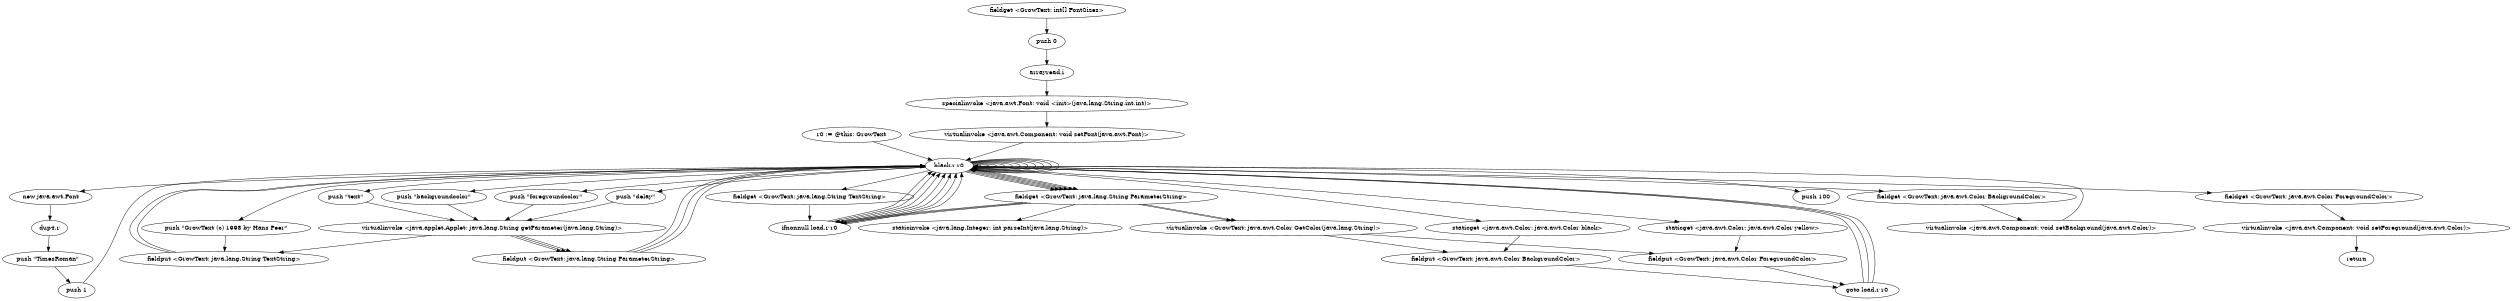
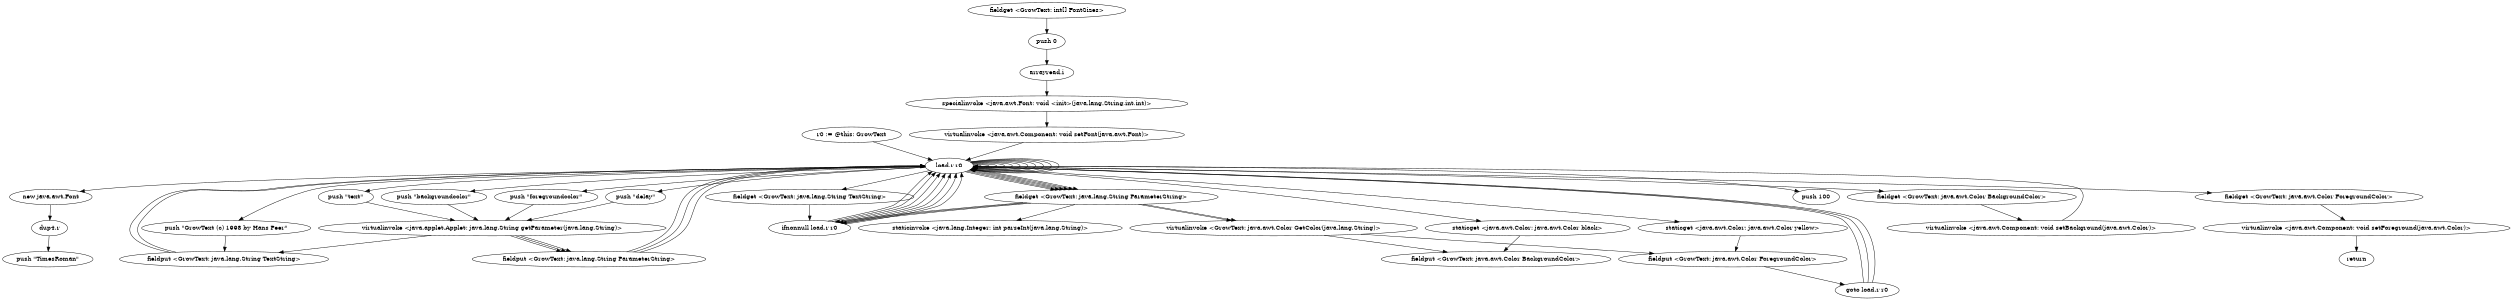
(949, 166) -> (949, 166)
(1700, 276) -> none
(77, 290) -> none
